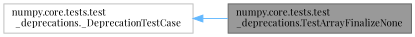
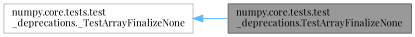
(98, 19) -> (98, 19)
